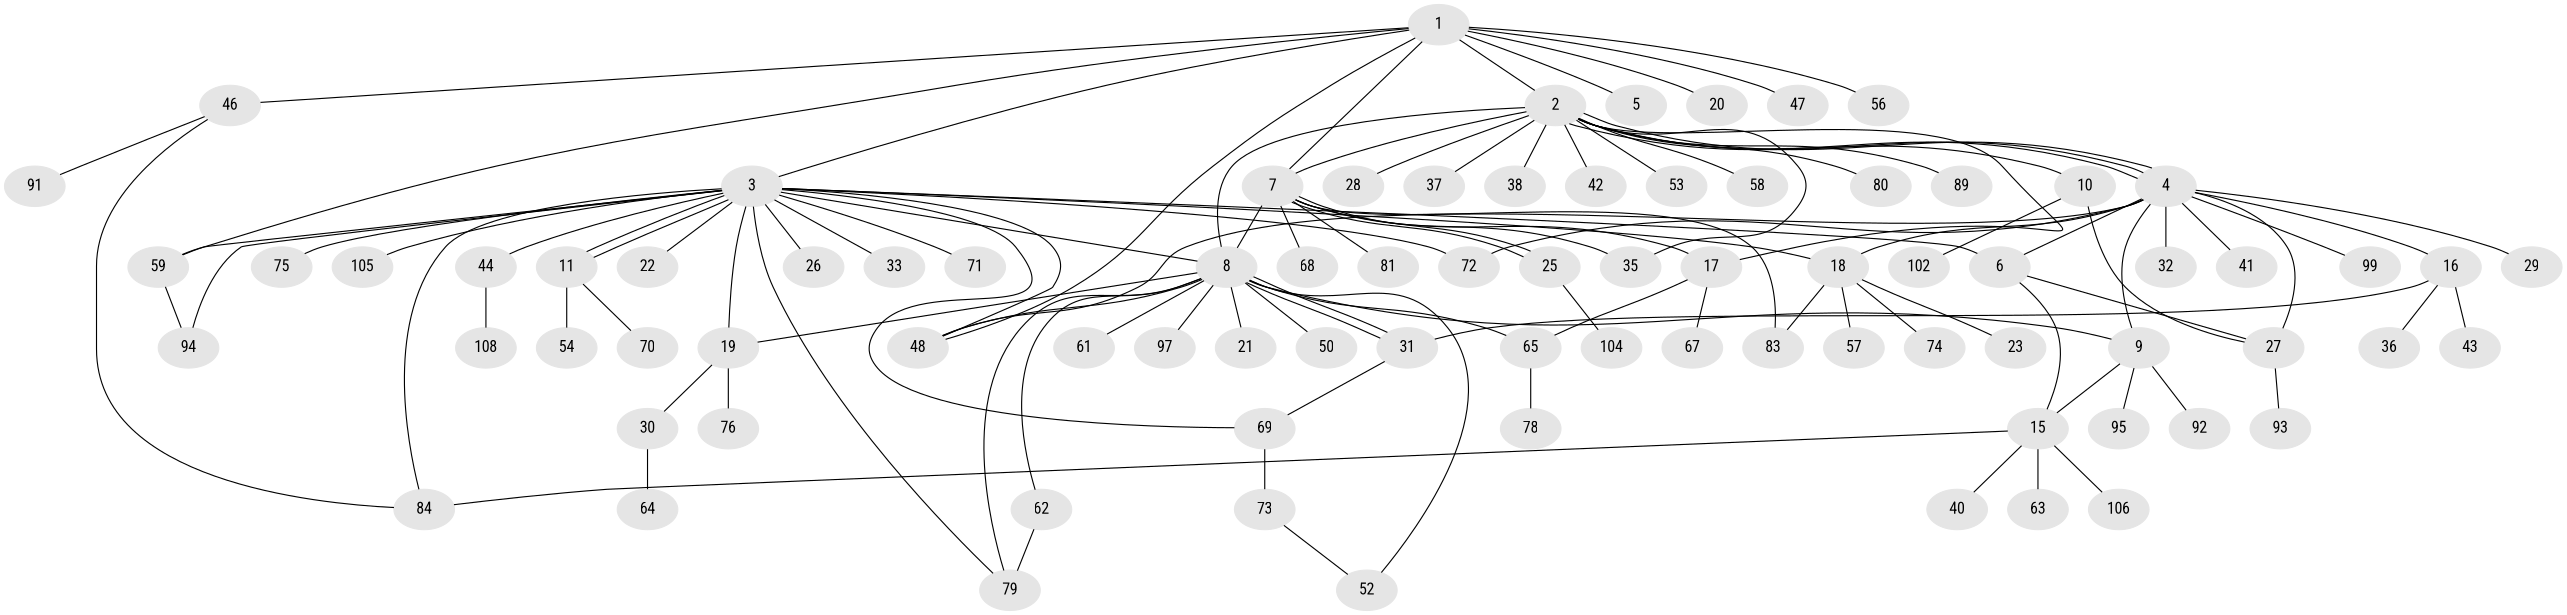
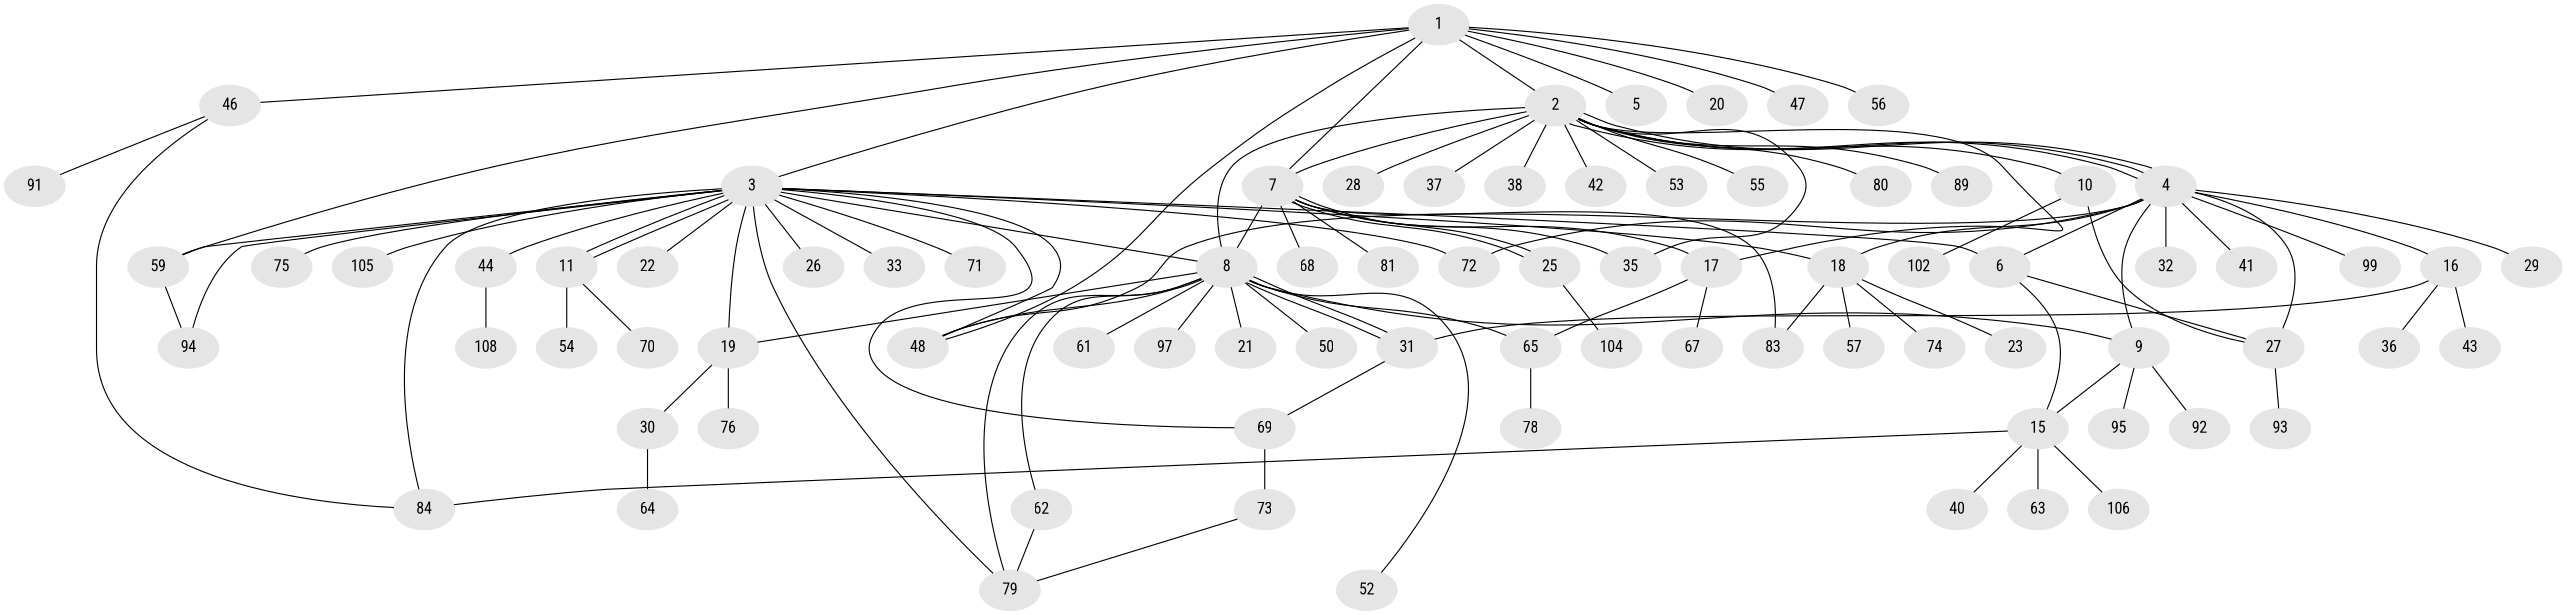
(1757, 186) -> (1757, 186)
(1316, 550) -> (1137, 550)
